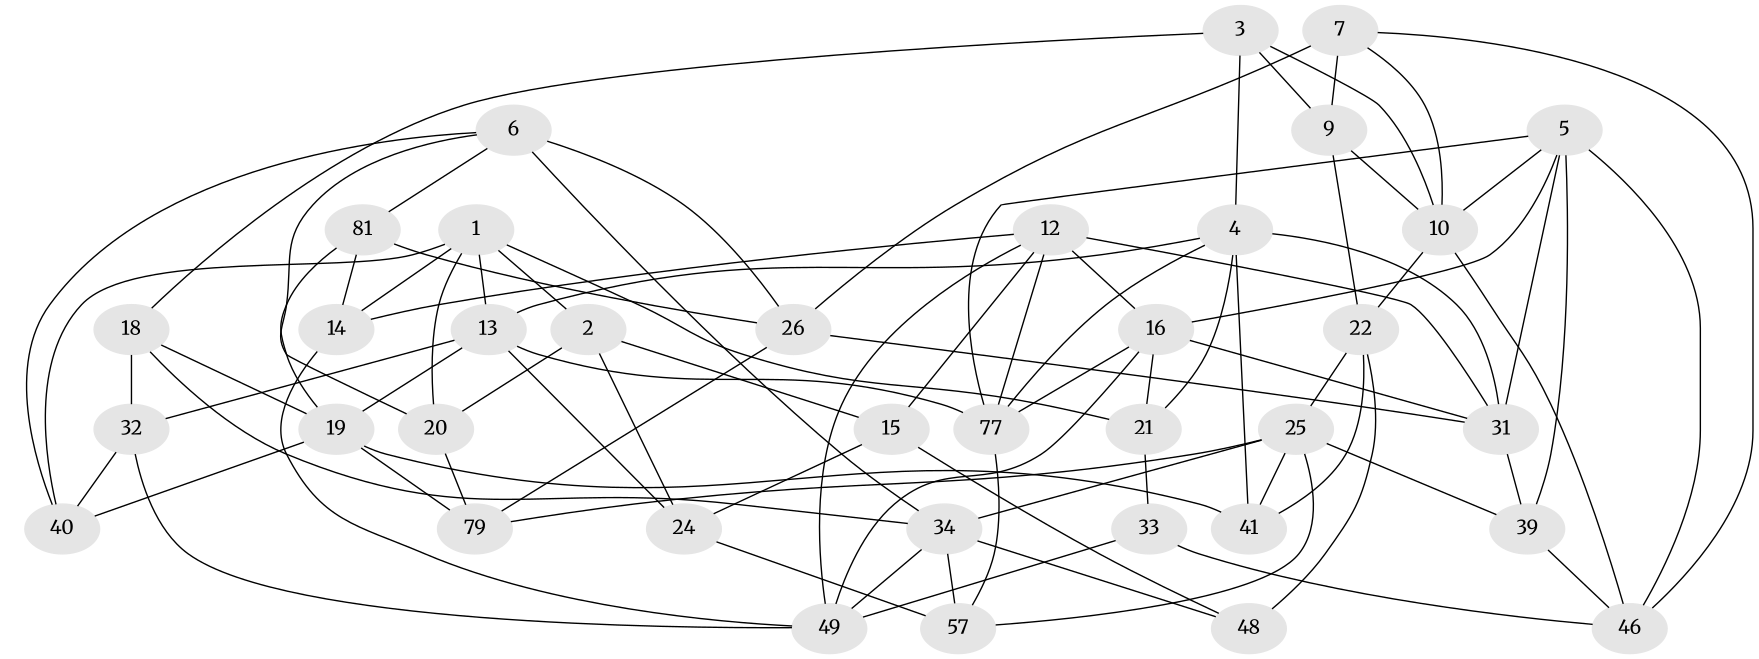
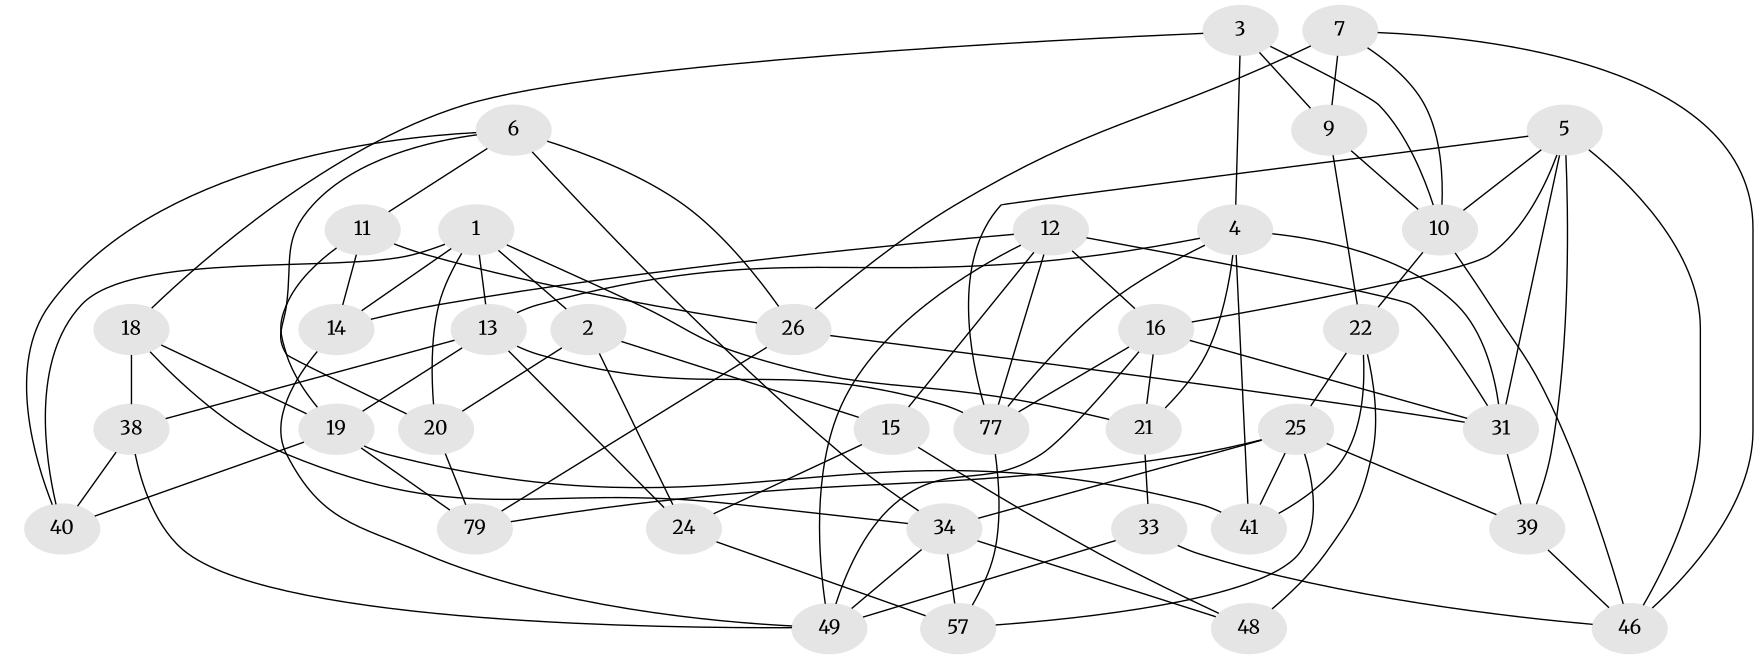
(363, 230) -> (363, 230)
(131, 429) -> (131, 429)
